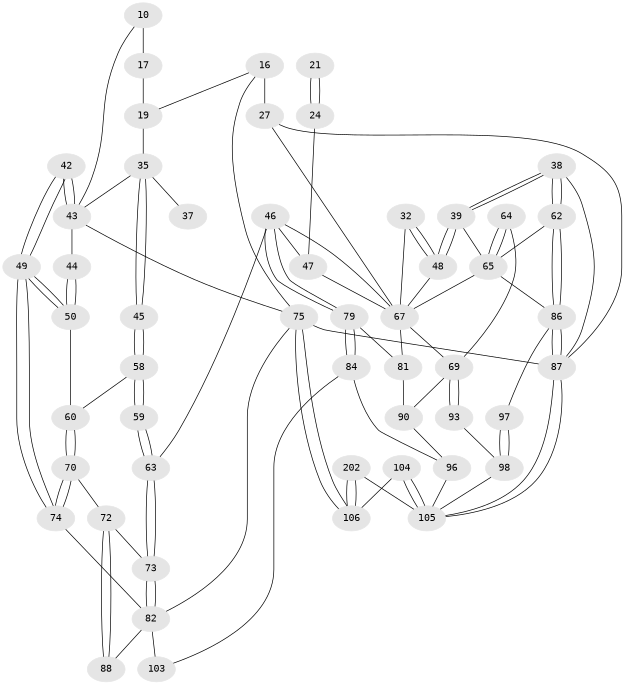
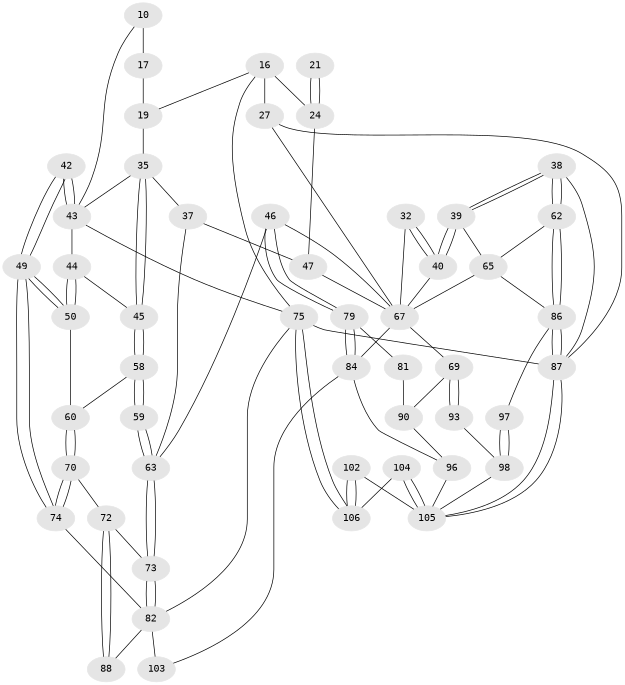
none -> (290, 91)
(506, 217) -> none
(289, 242) -> (244, 240)
(438, 267) -> (438, 267)
none -> (106, 292)
(401, 338) -> (373, 345)
none -> (177, 344)
(351, 468) -> (351, 468)
